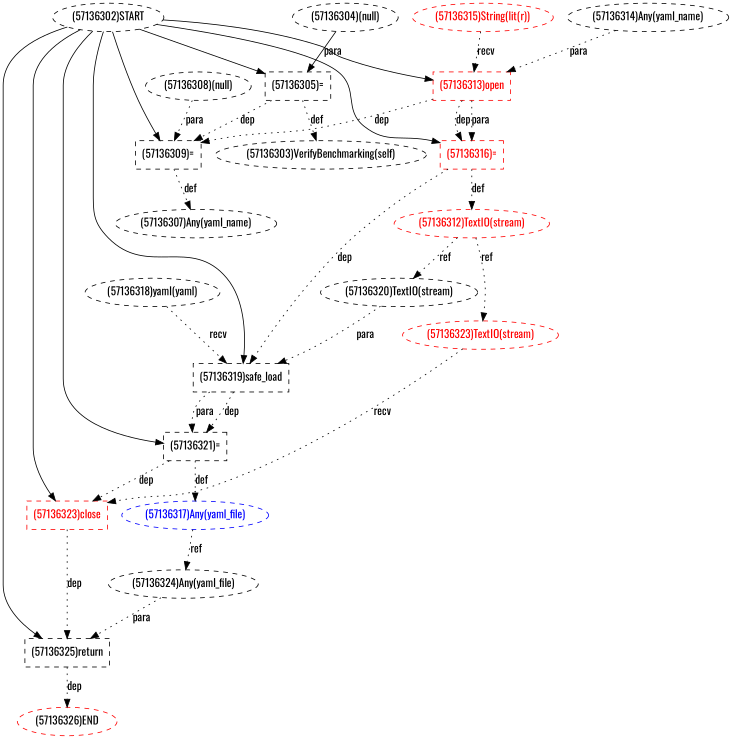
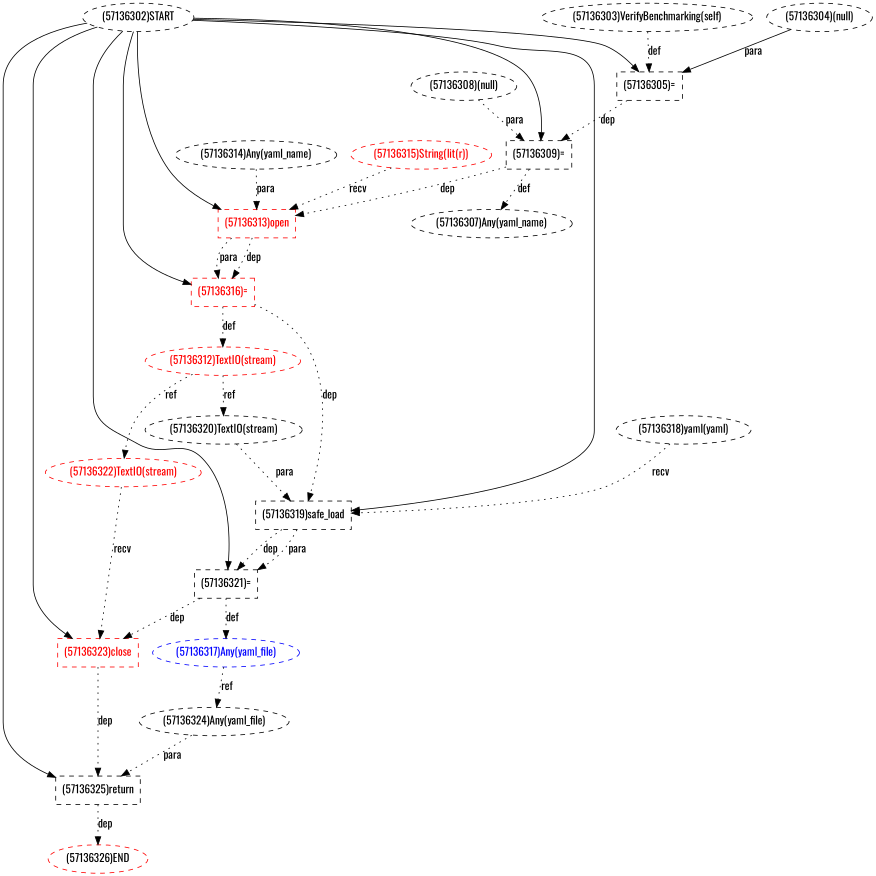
(308, 117) -> (648, 48)
(322, 127) -> (405, 192)
(480, 335) -> (123, 473)
